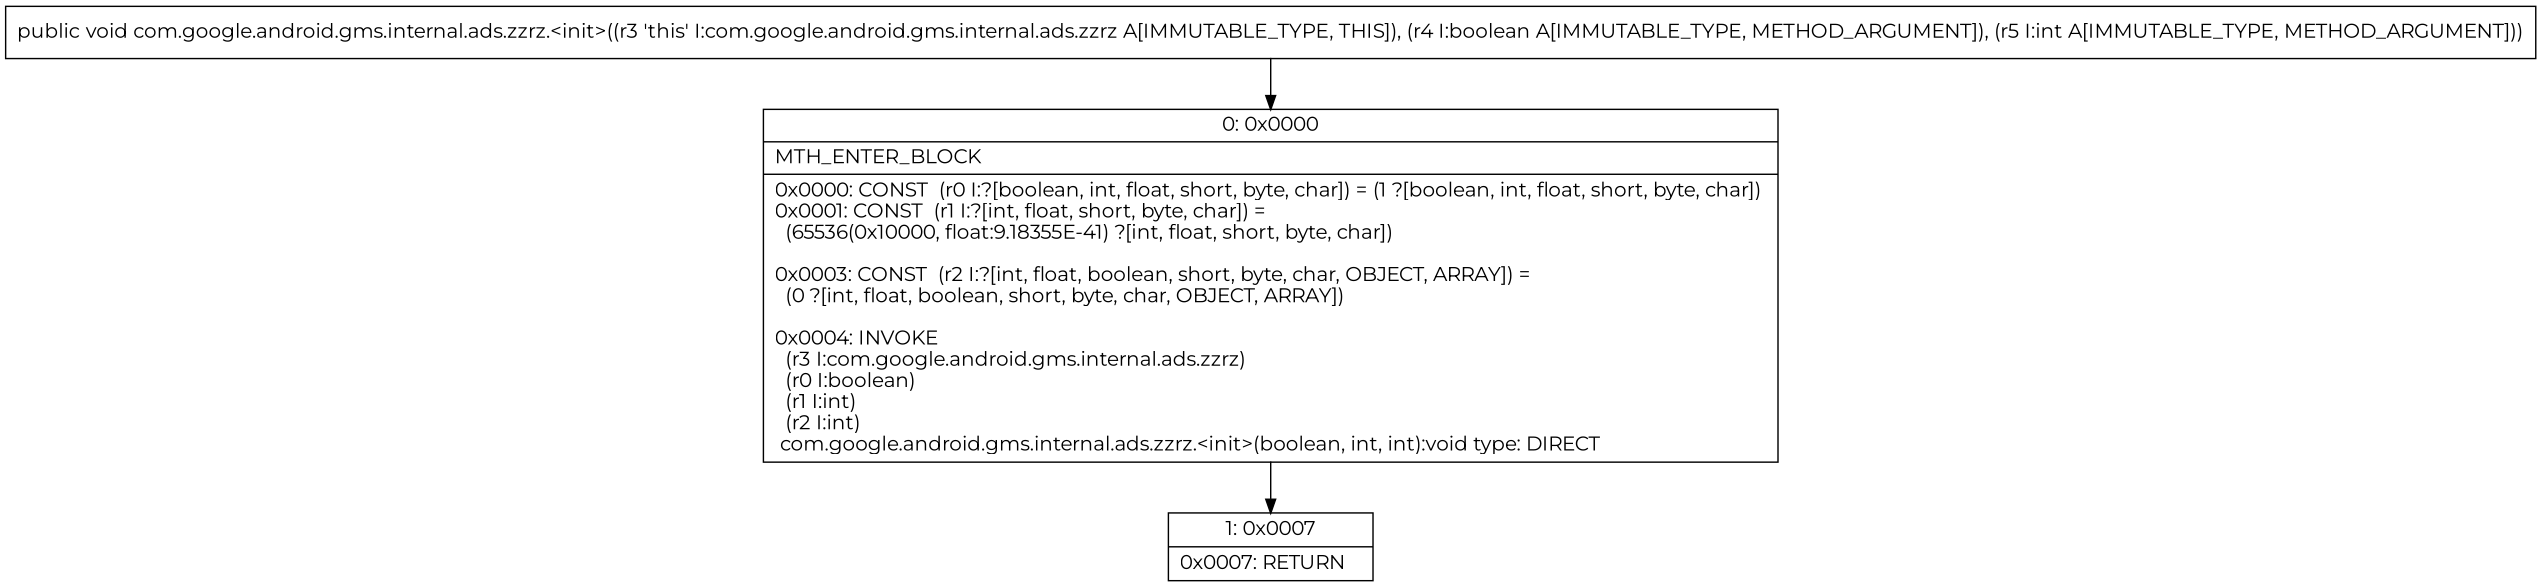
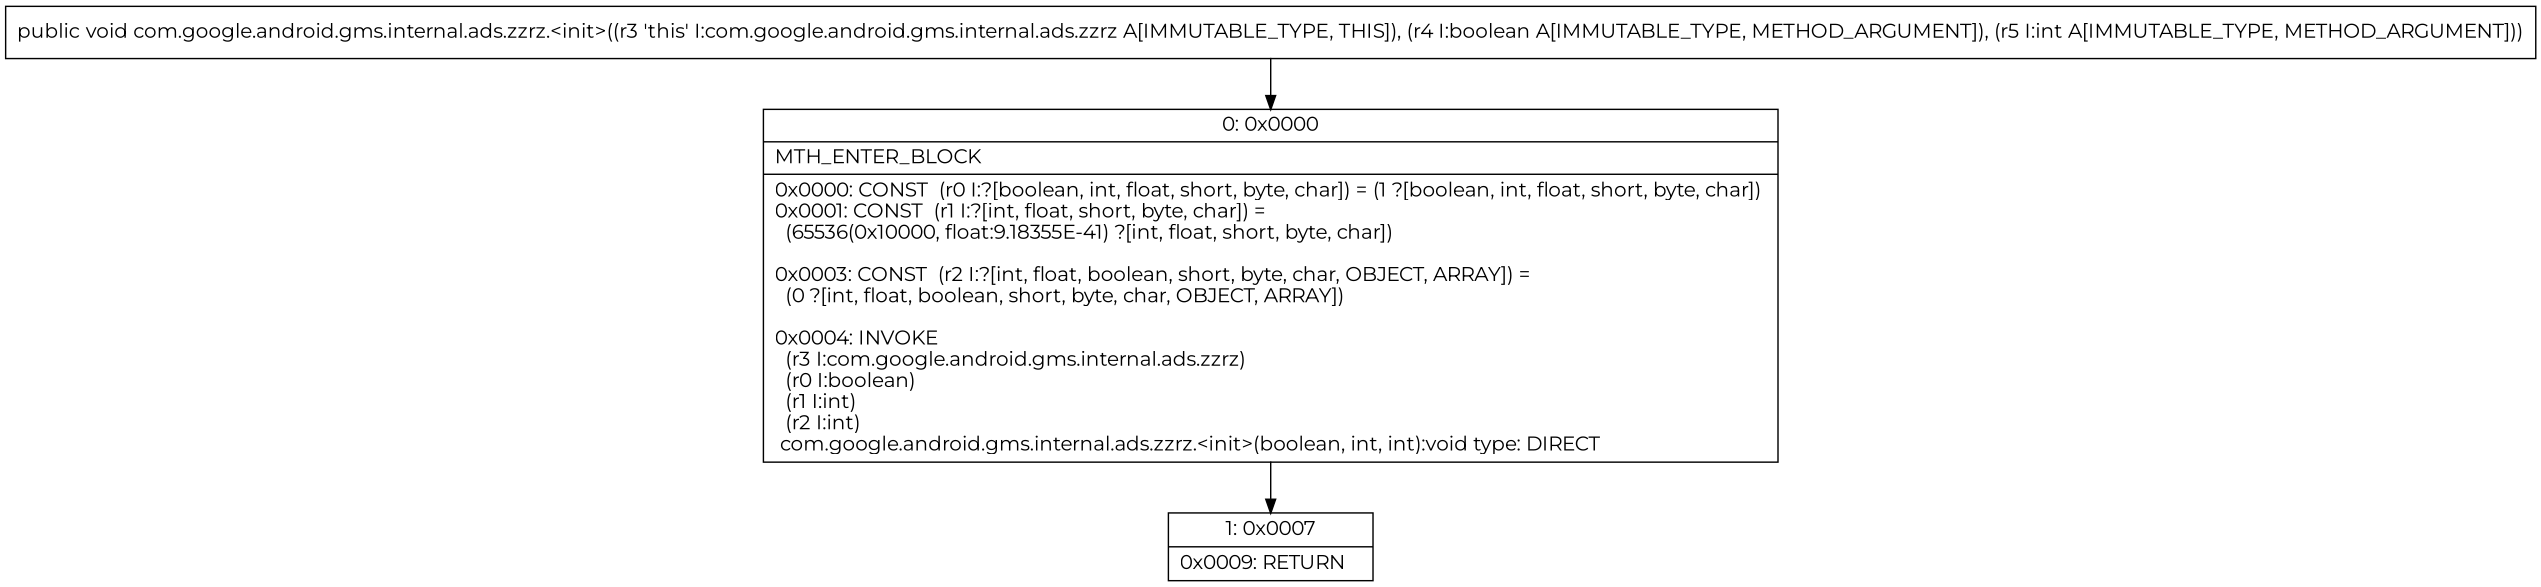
(1271, 563) -> (1271, 563)
